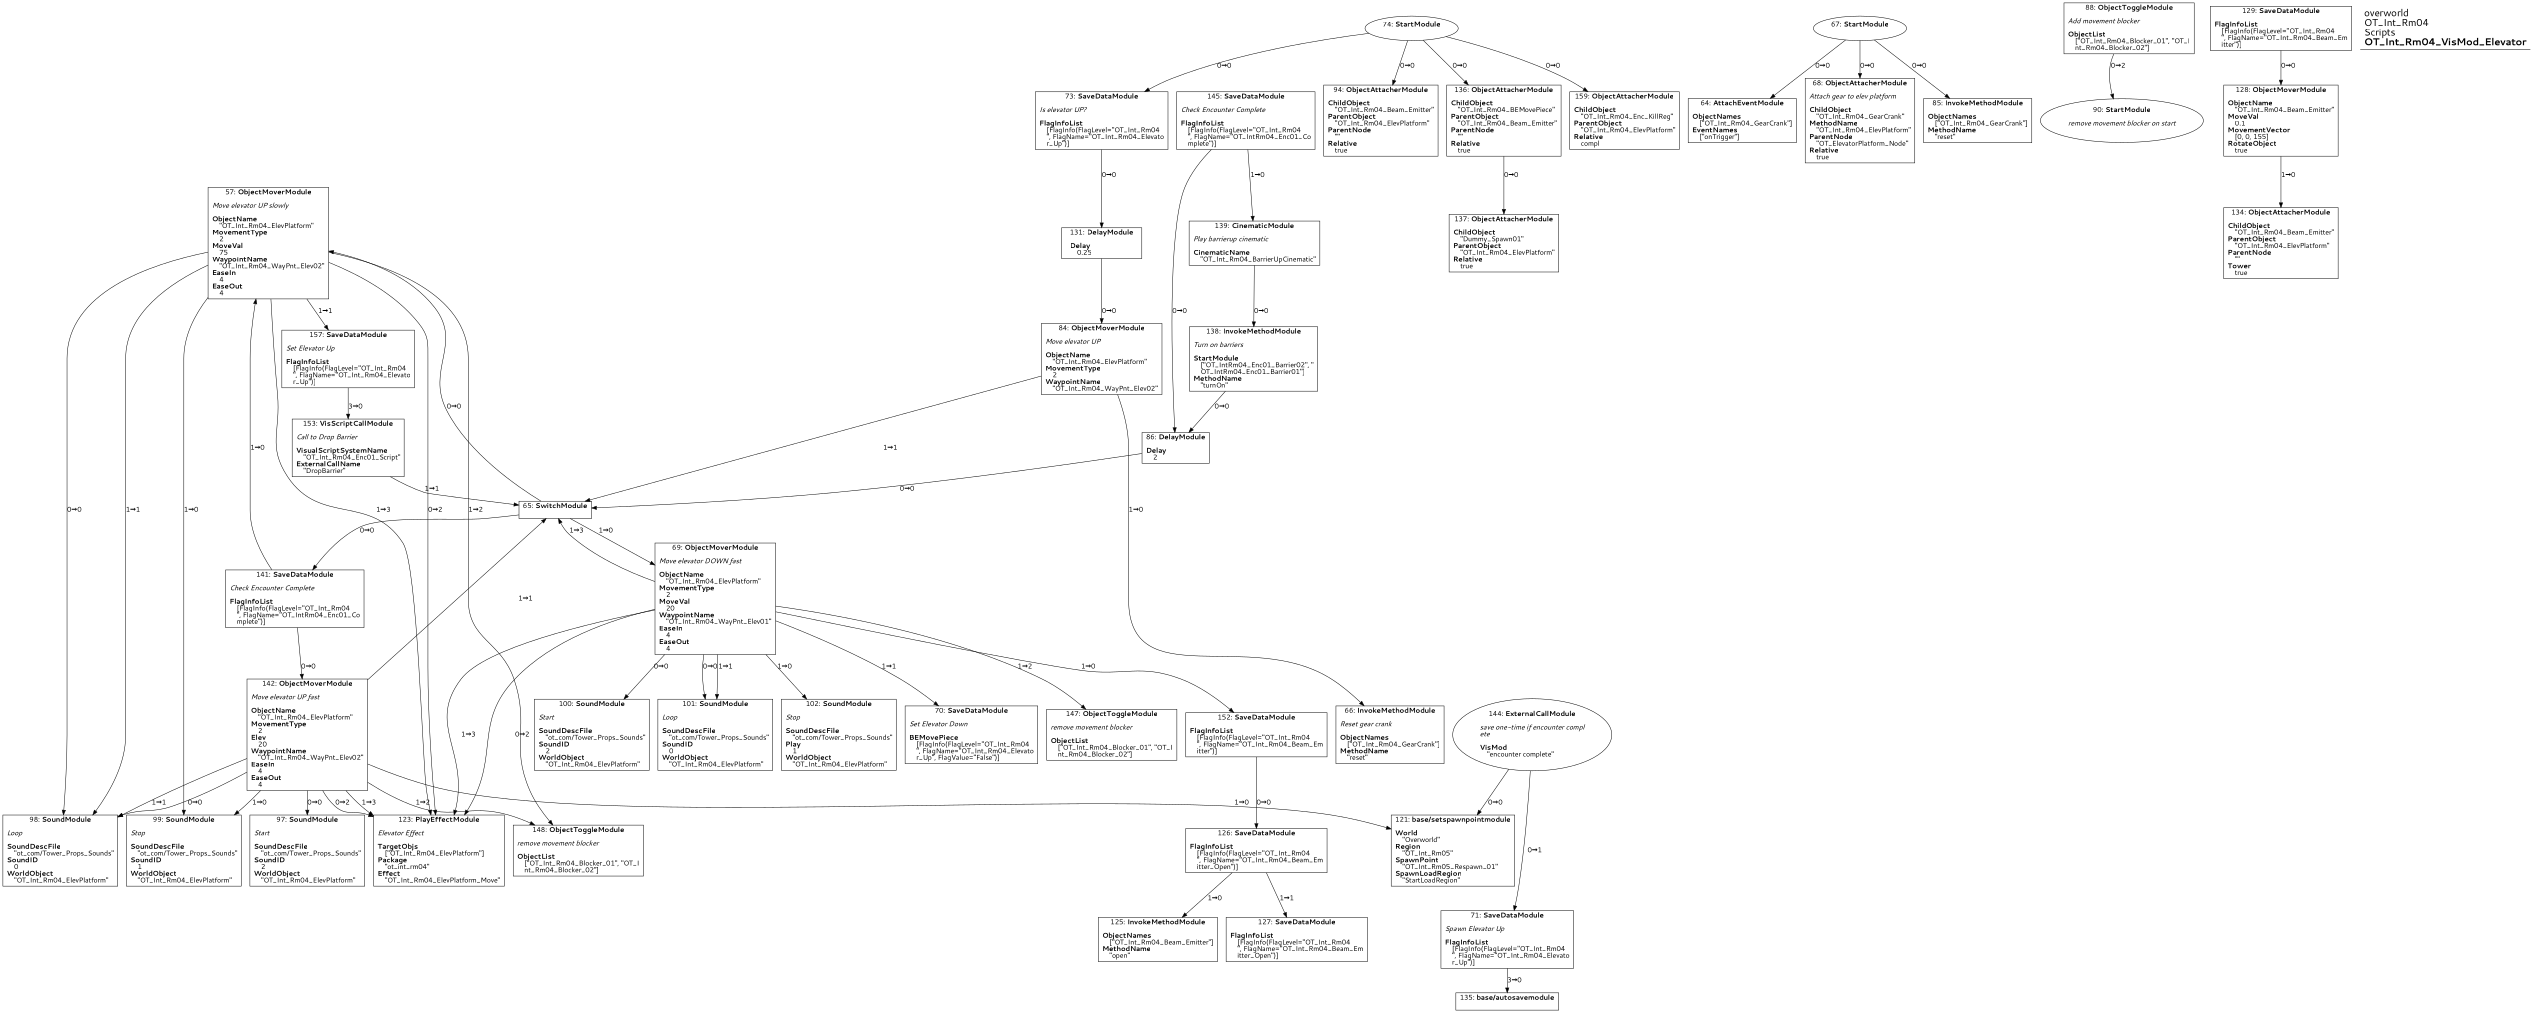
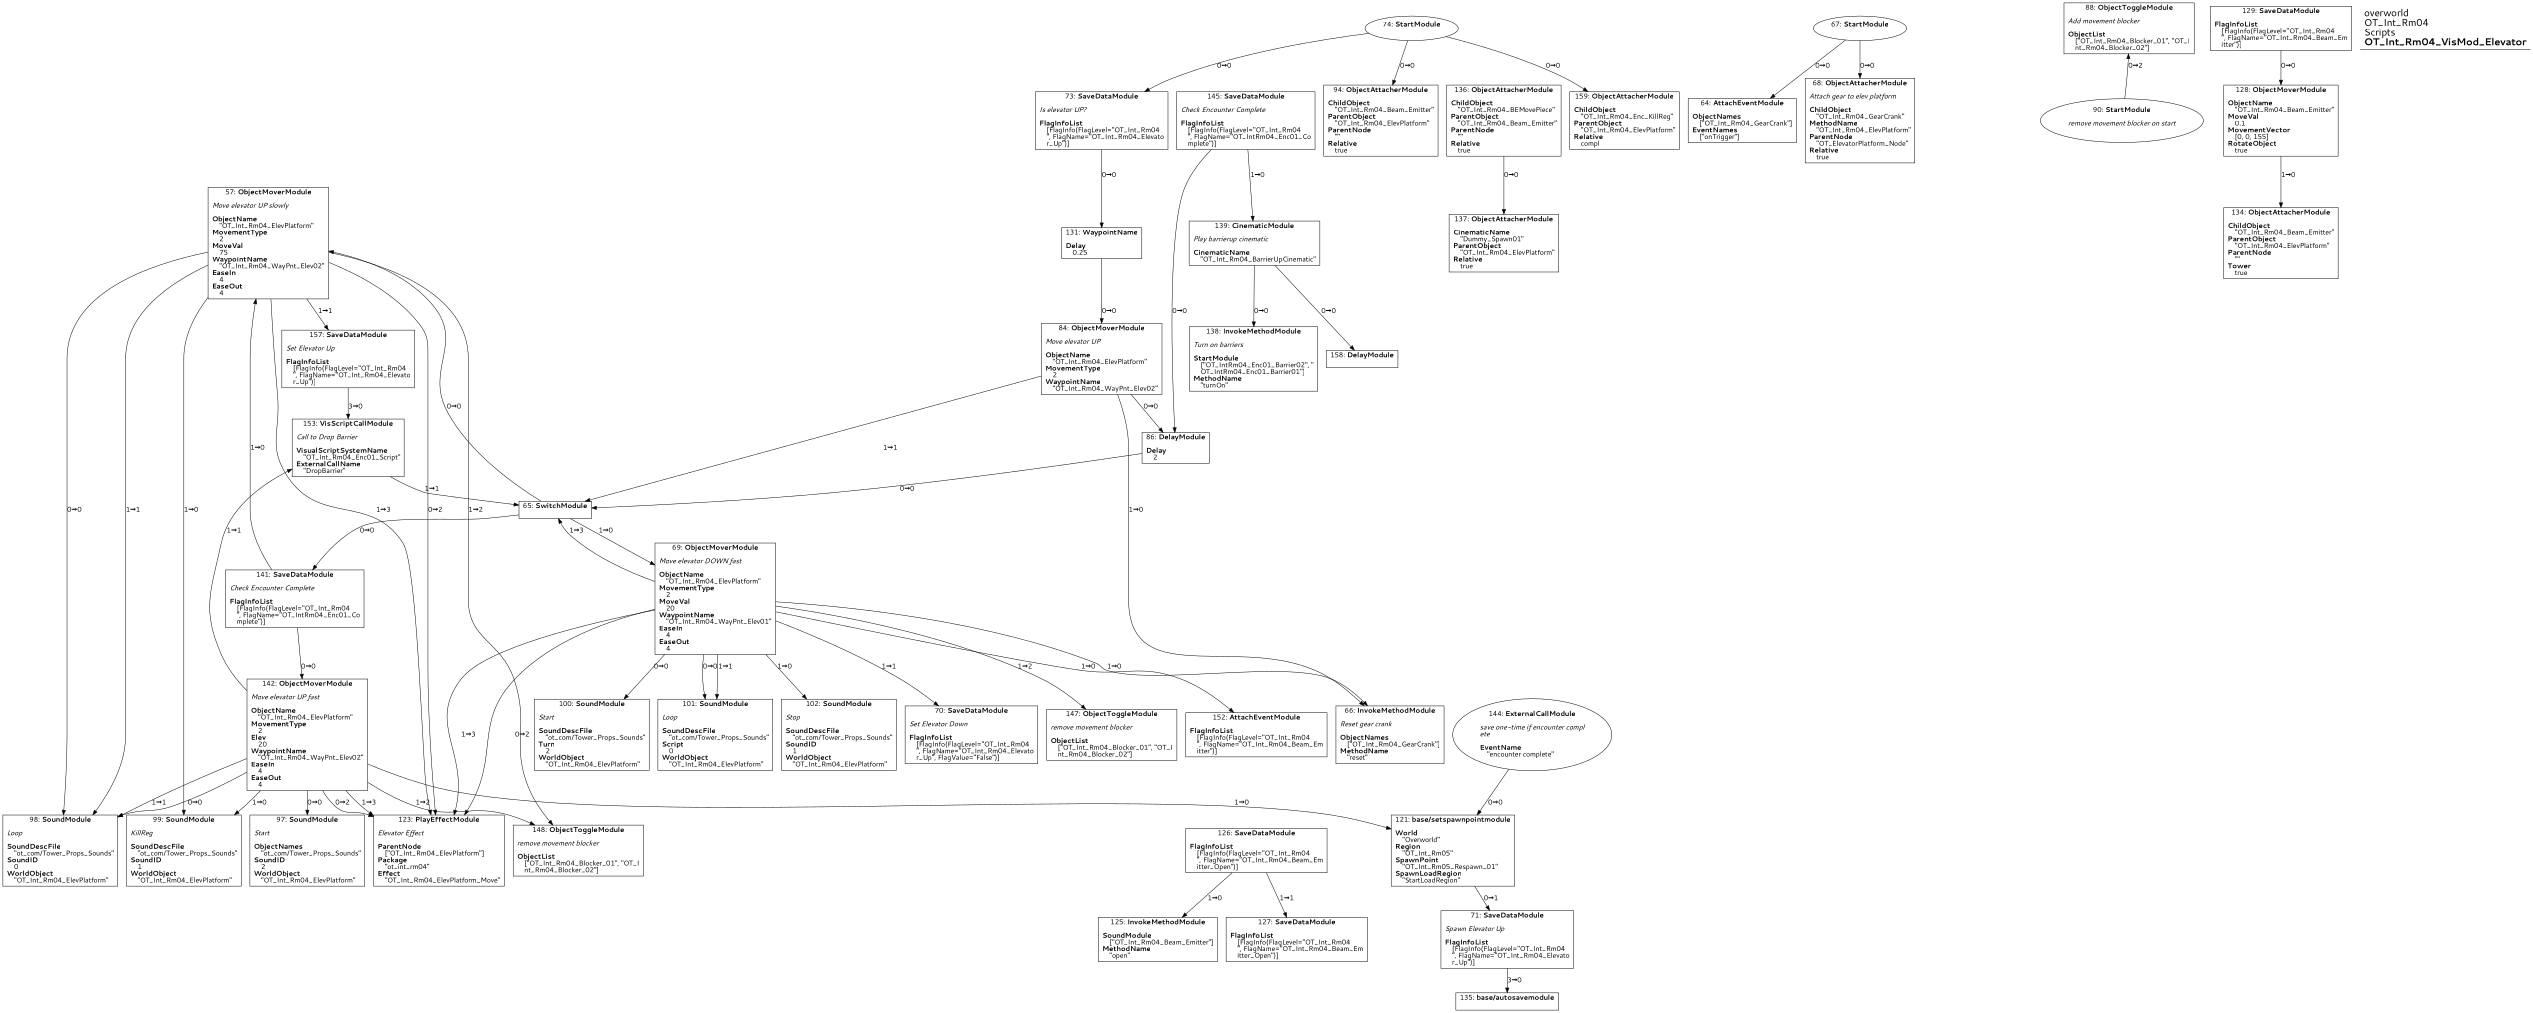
(1444, 61) -> none
(2109, 74) -> (2127, 79)
(1978, 121) -> none
(1110, 233) -> (1110, 233)
(1474, 233) -> (1482, 233)
none -> (1362, 359)
(1209, 410) -> (1146, 412)
(455, 601) -> (215, 571)
none -> (1073, 655)
(1265, 717) -> (1265, 717)
(934, 738) -> (931, 738)
(554, 744) -> (547, 744)
(677, 744) -> (673, 744)
(793, 744) -> (801, 744)
(1494, 748) -> (1501, 748)
(1256, 790) -> none
(138, 833) -> (142, 833)
(1525, 839) -> (1481, 896)
(281, 847) -> (278, 847)
(398, 847) -> (399, 847)
(1127, 936) -> (1127, 936)
